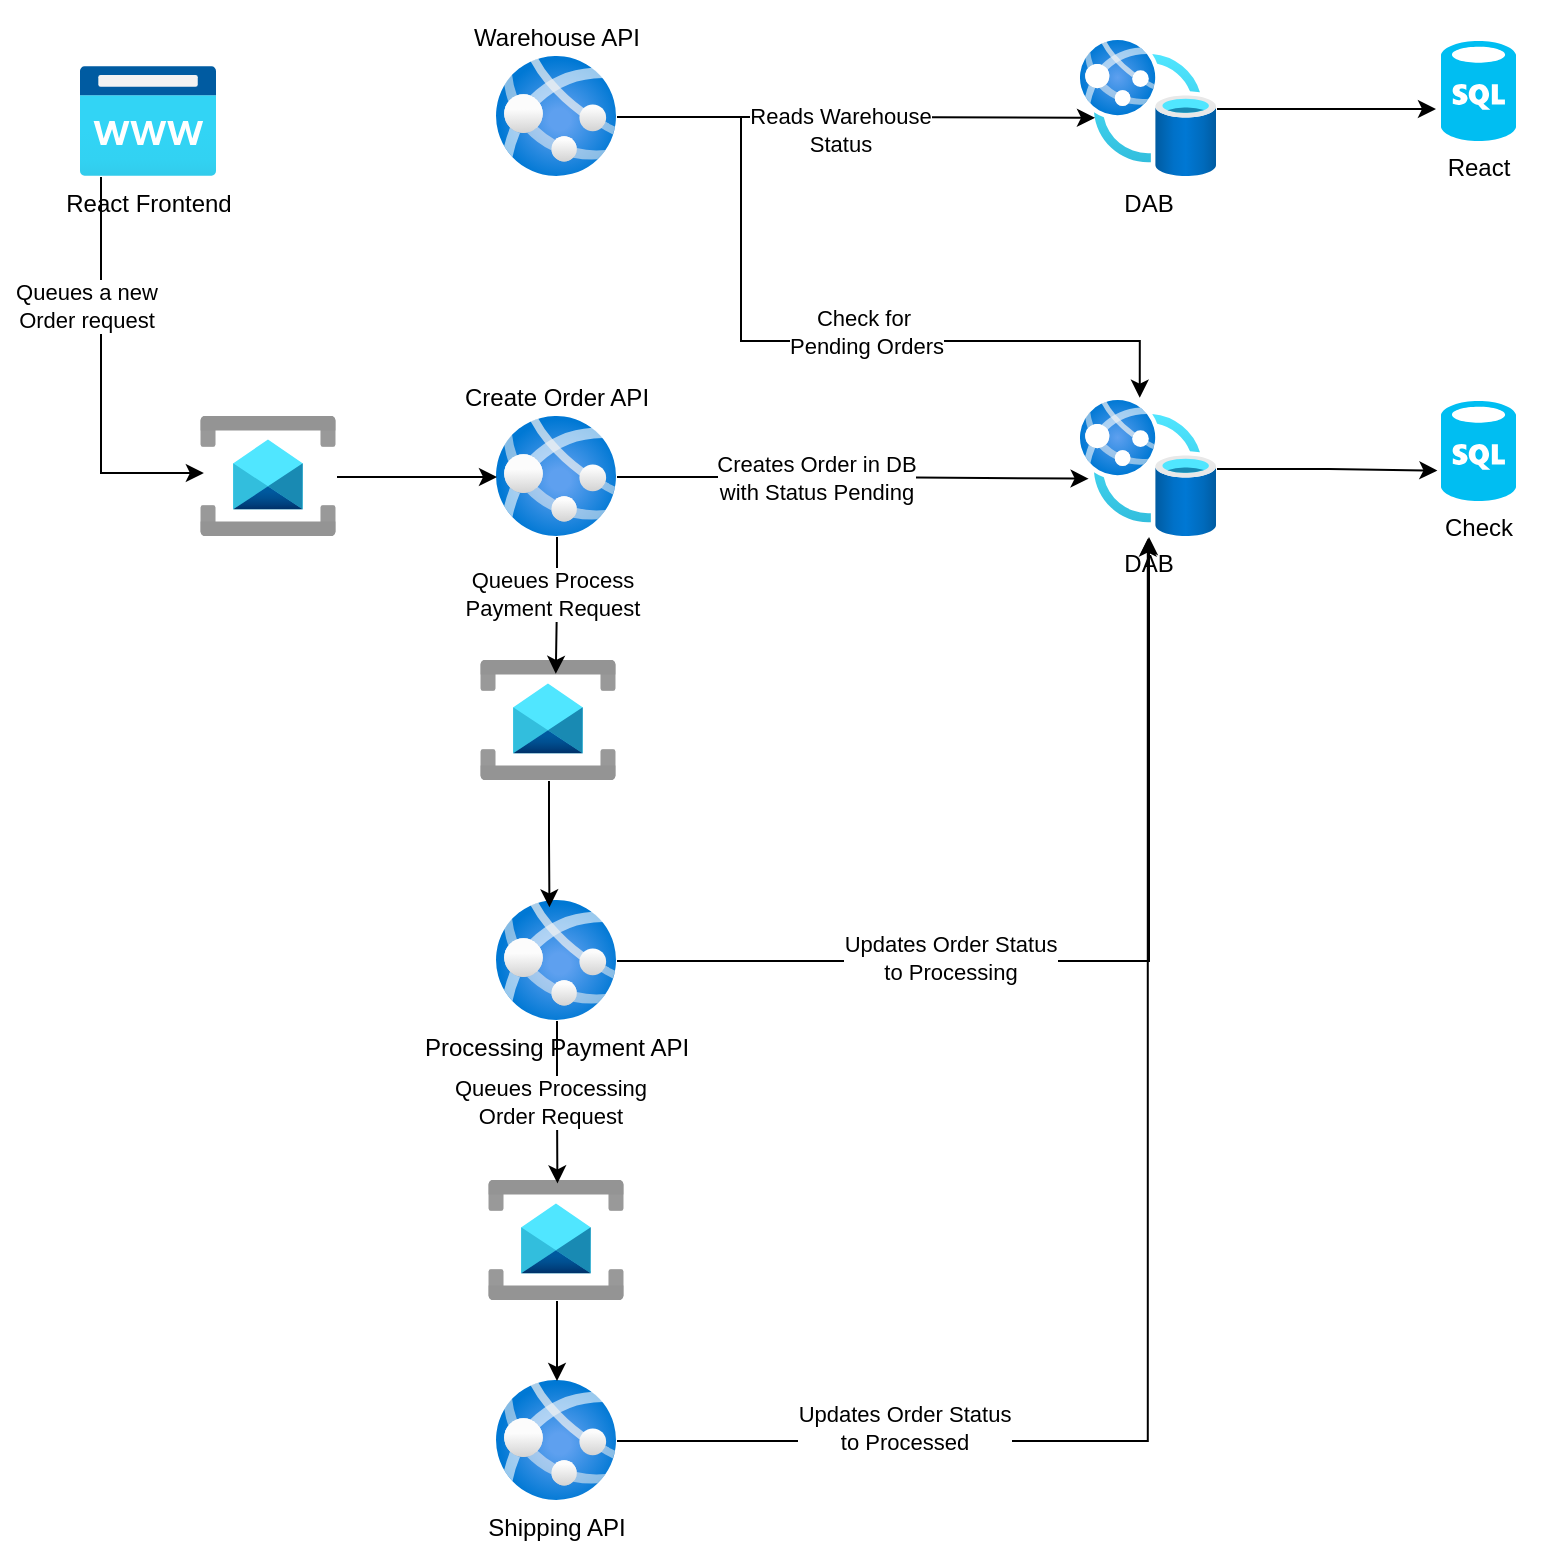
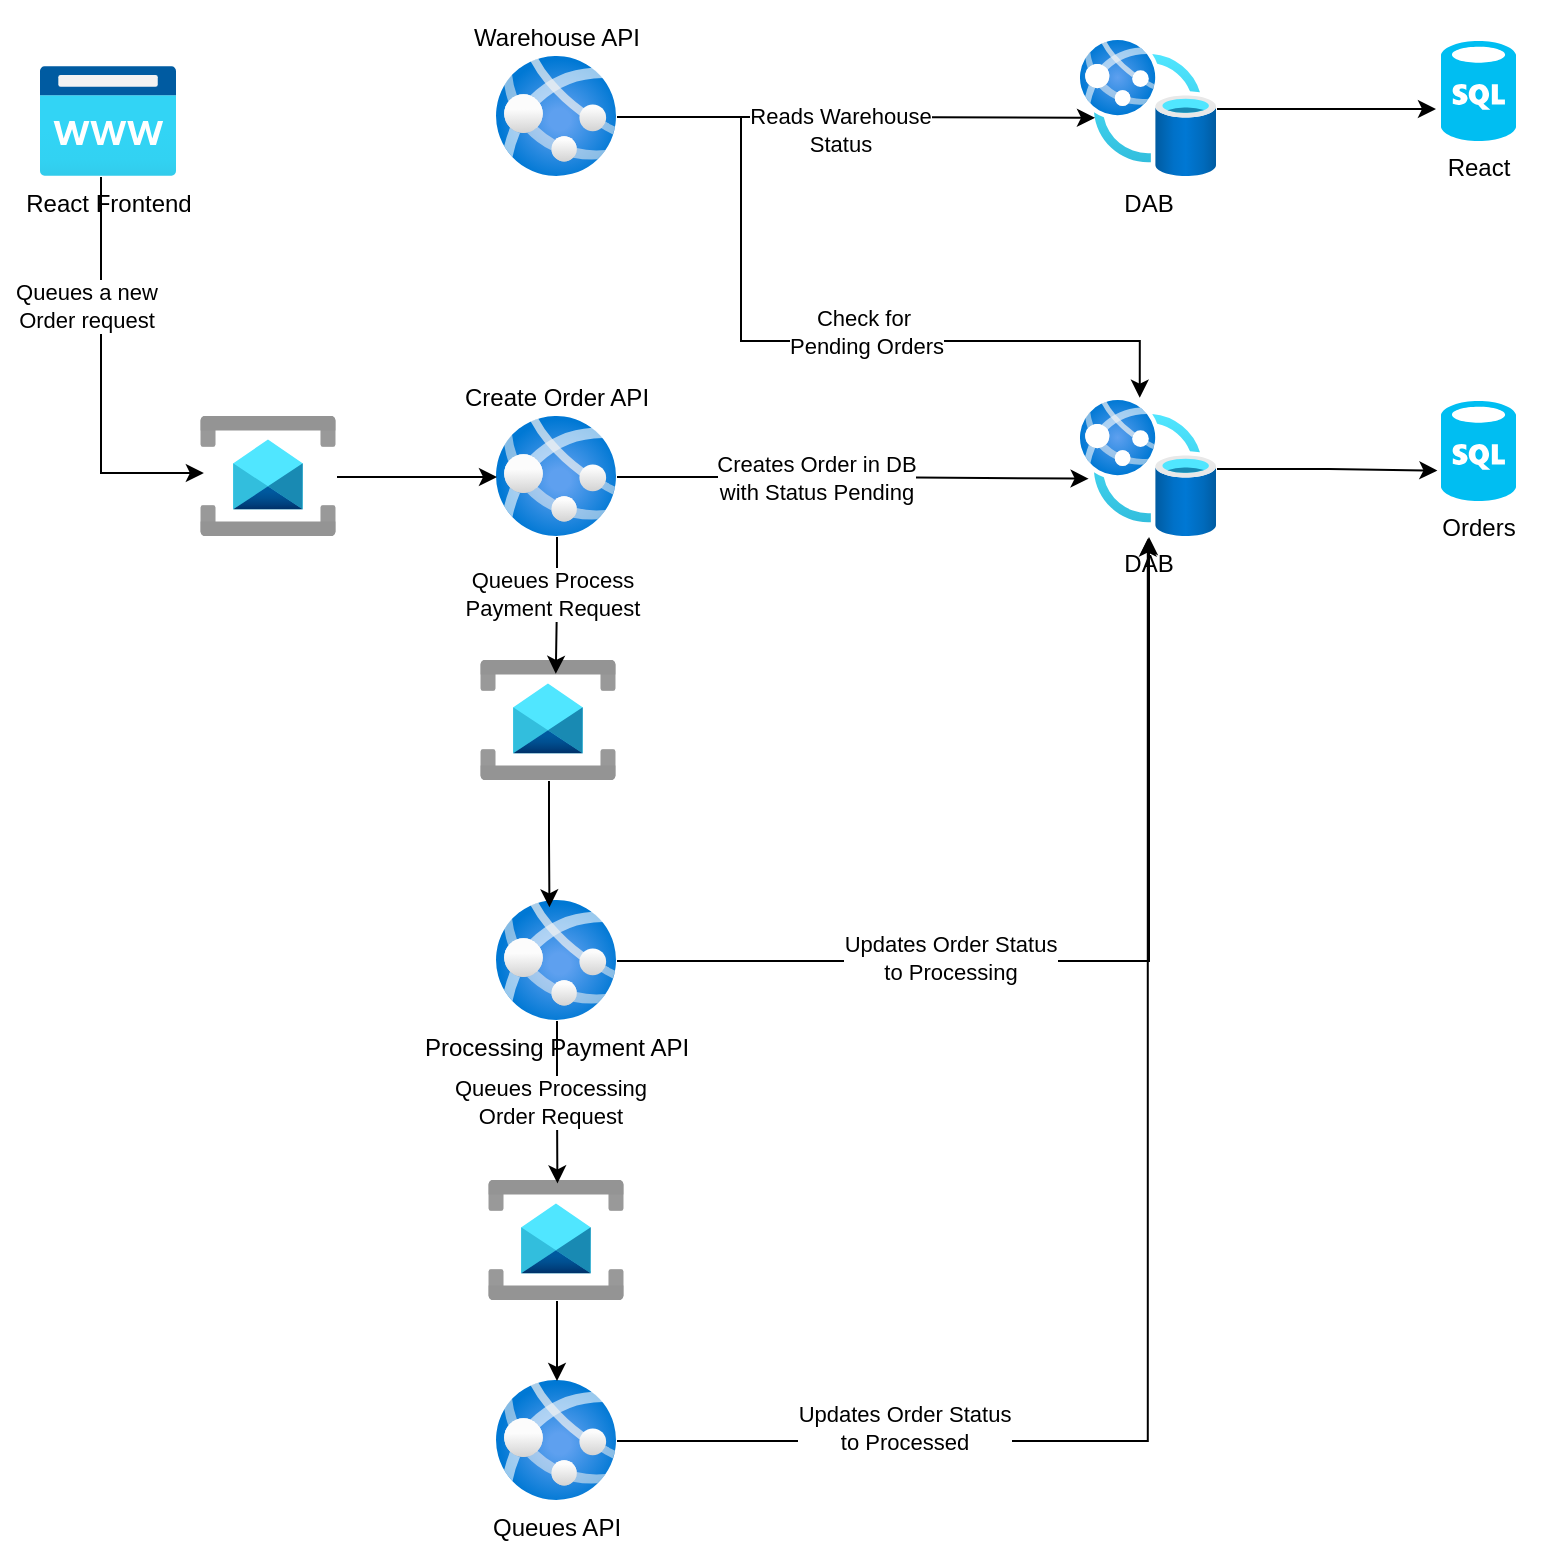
(149, 122) -> (109, 122)
(1480, 529) -> (1480, 529)
(558, 1529) -> (558, 1529)
